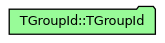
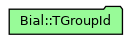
(82, 22) -> (66, 22)
